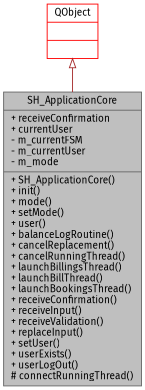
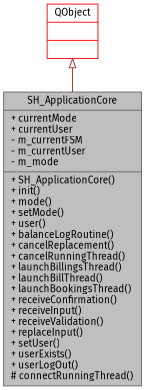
(61, 119) -> (44, 119)
